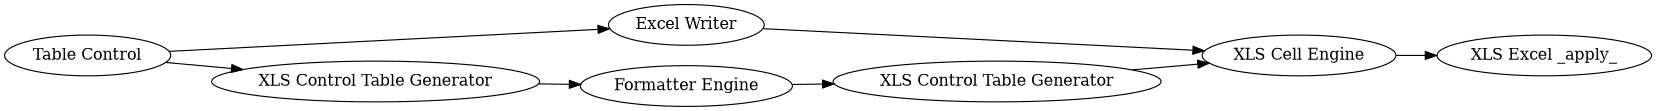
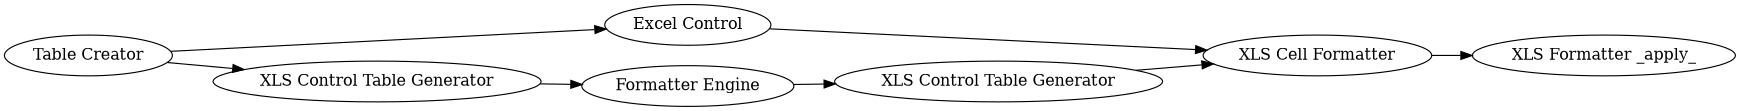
(686, 25) -> (688, 25)
(88, 55) -> (88, 55)
(1299, 55) -> (1317, 55)
(1544, 55) -> (1604, 55)
